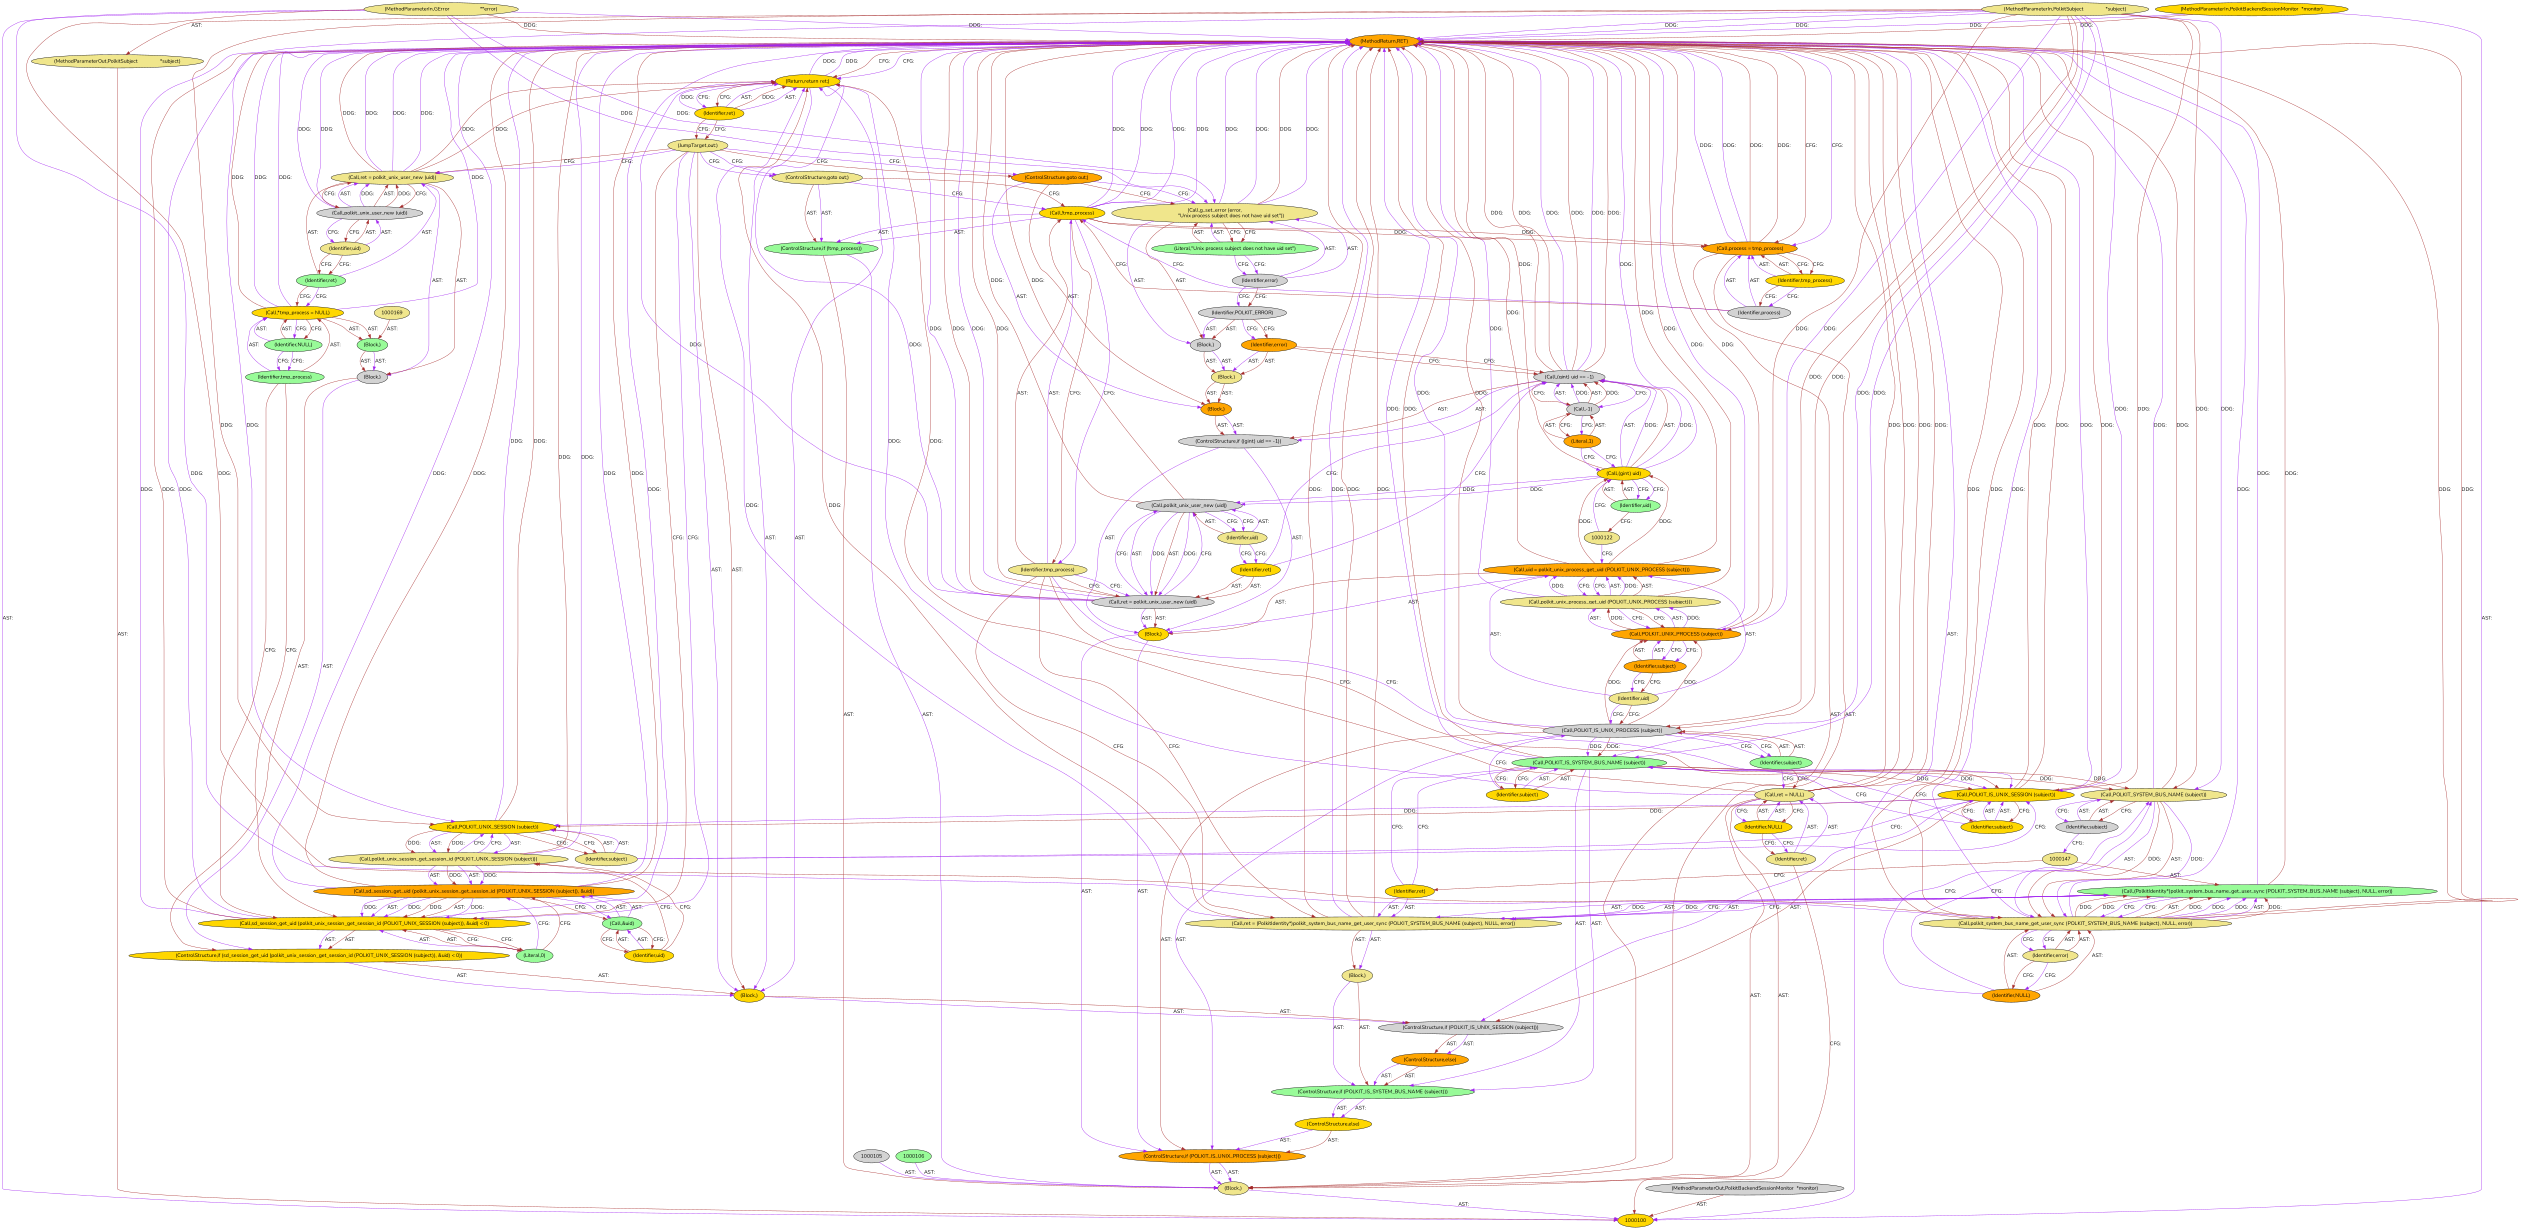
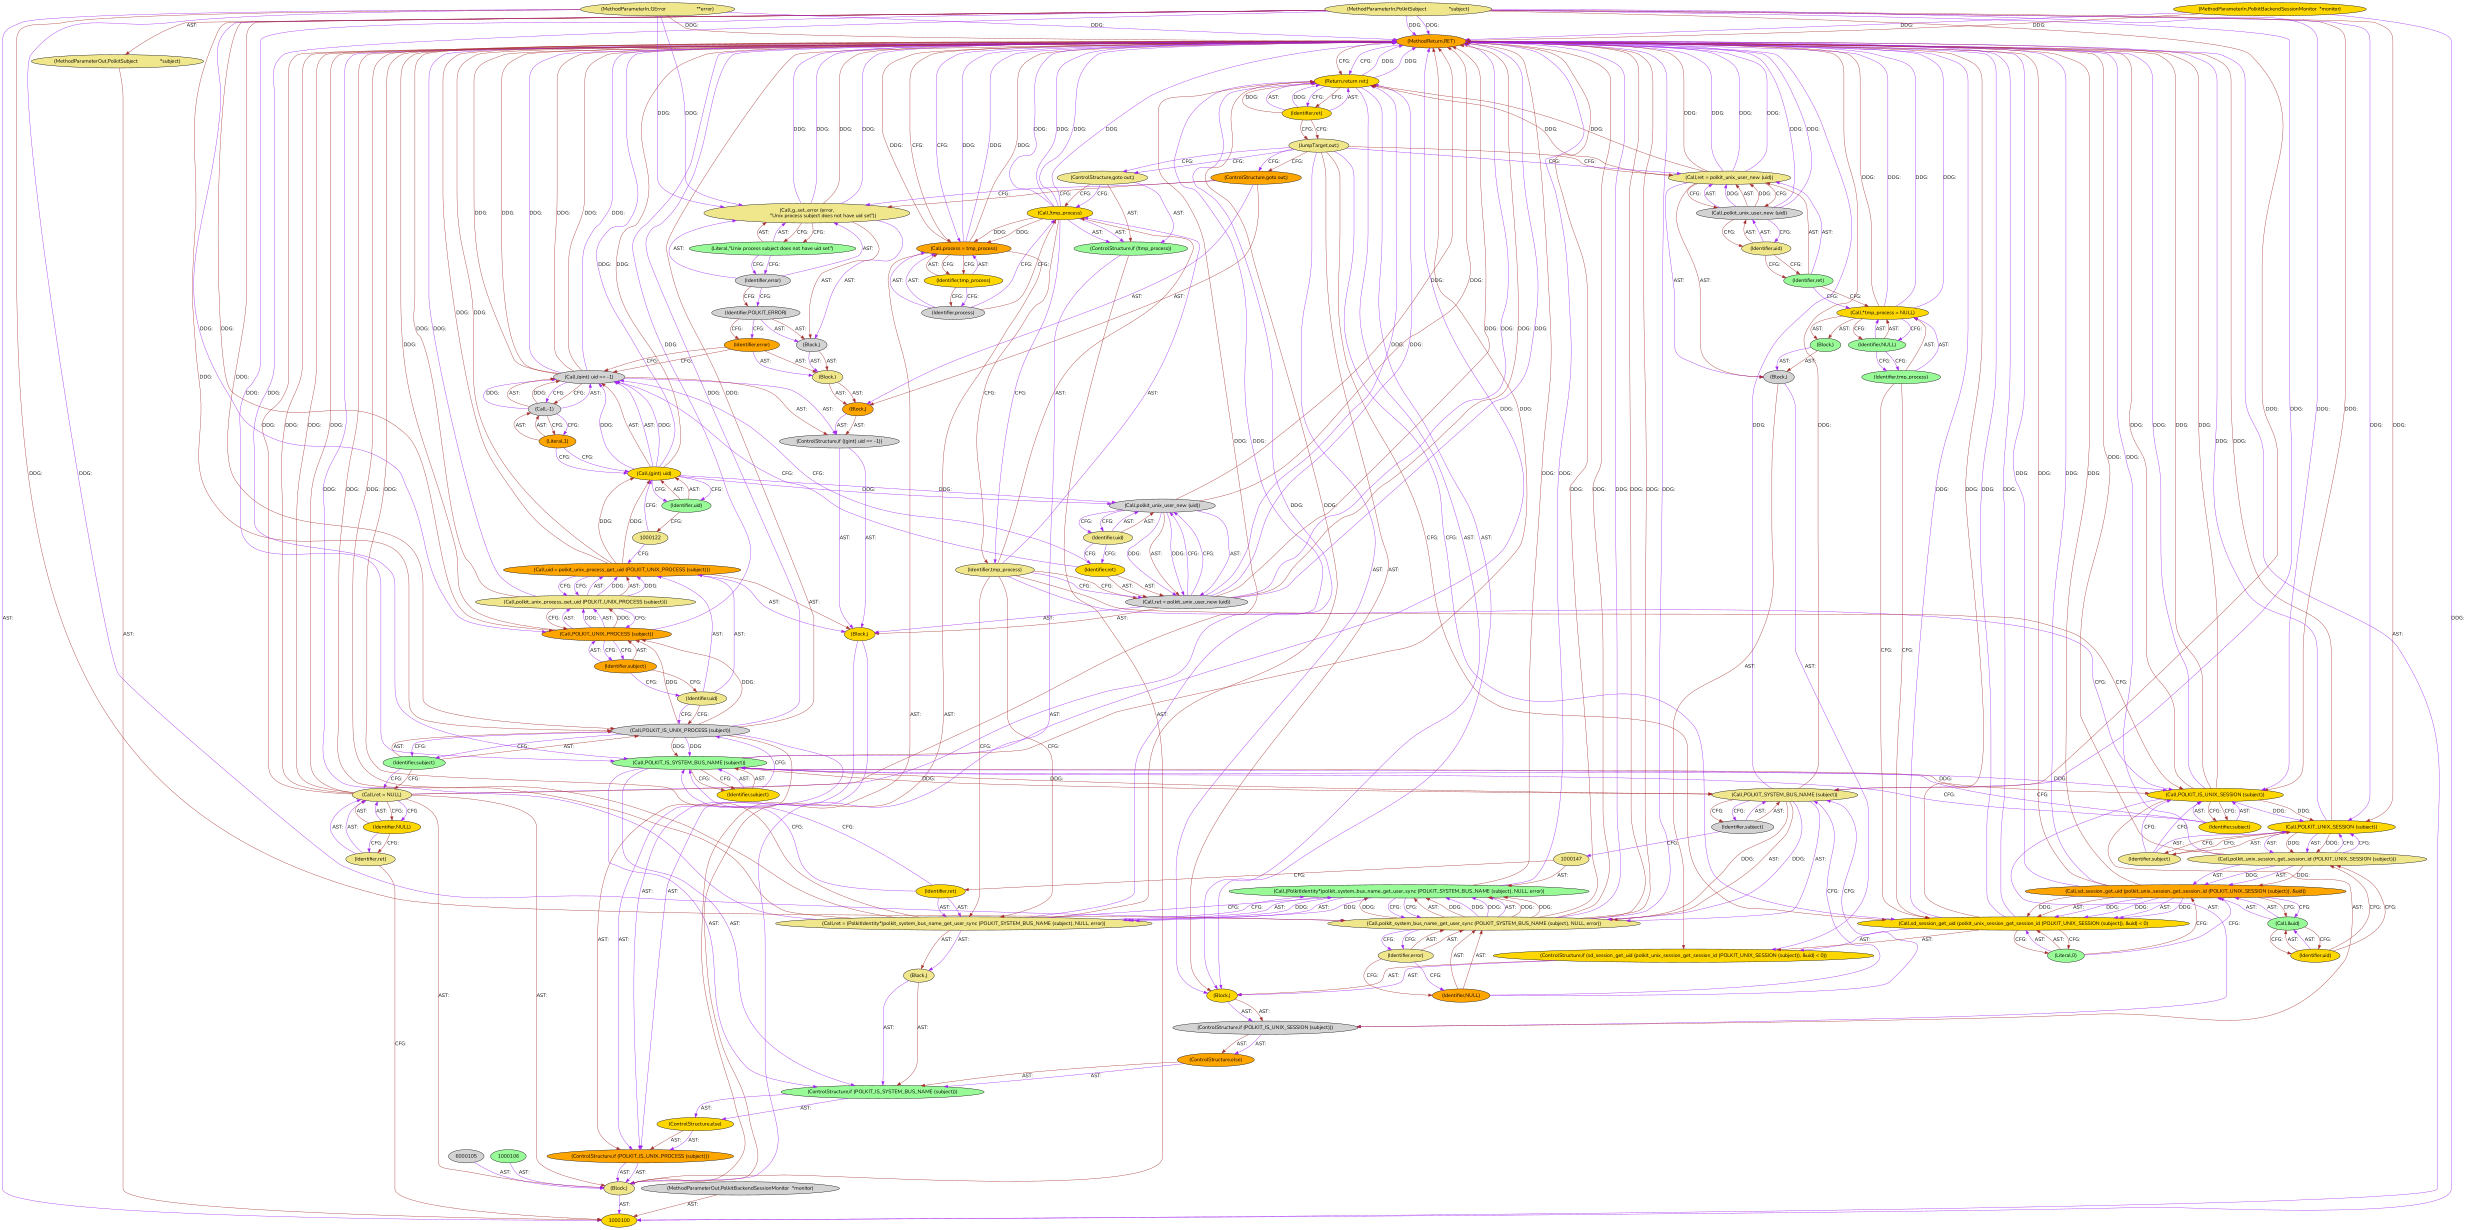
(392, 313) -> none
(2488, 618) -> (2458, 618)
(872, 1156) -> (466, 1156)
